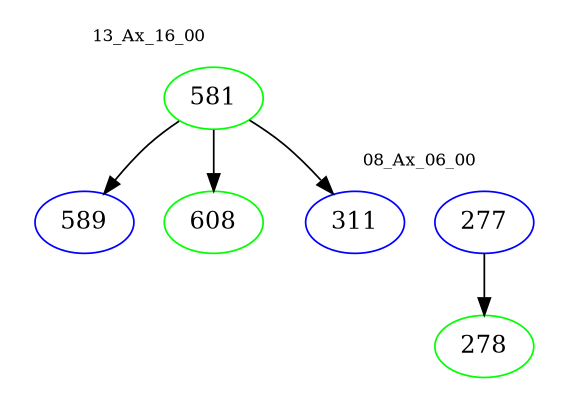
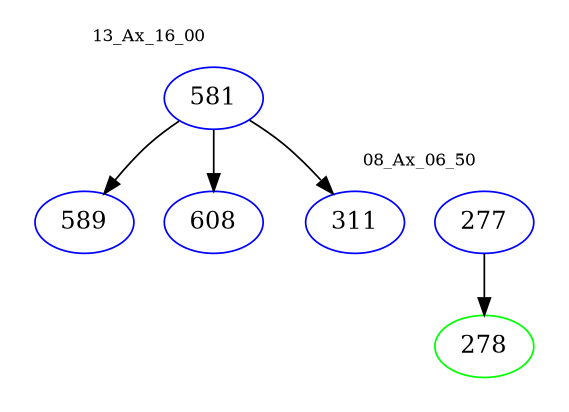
(214, 98) -> (214, 98)
(420, 161) -> (420, 161)
(214, 222) -> (214, 222)
